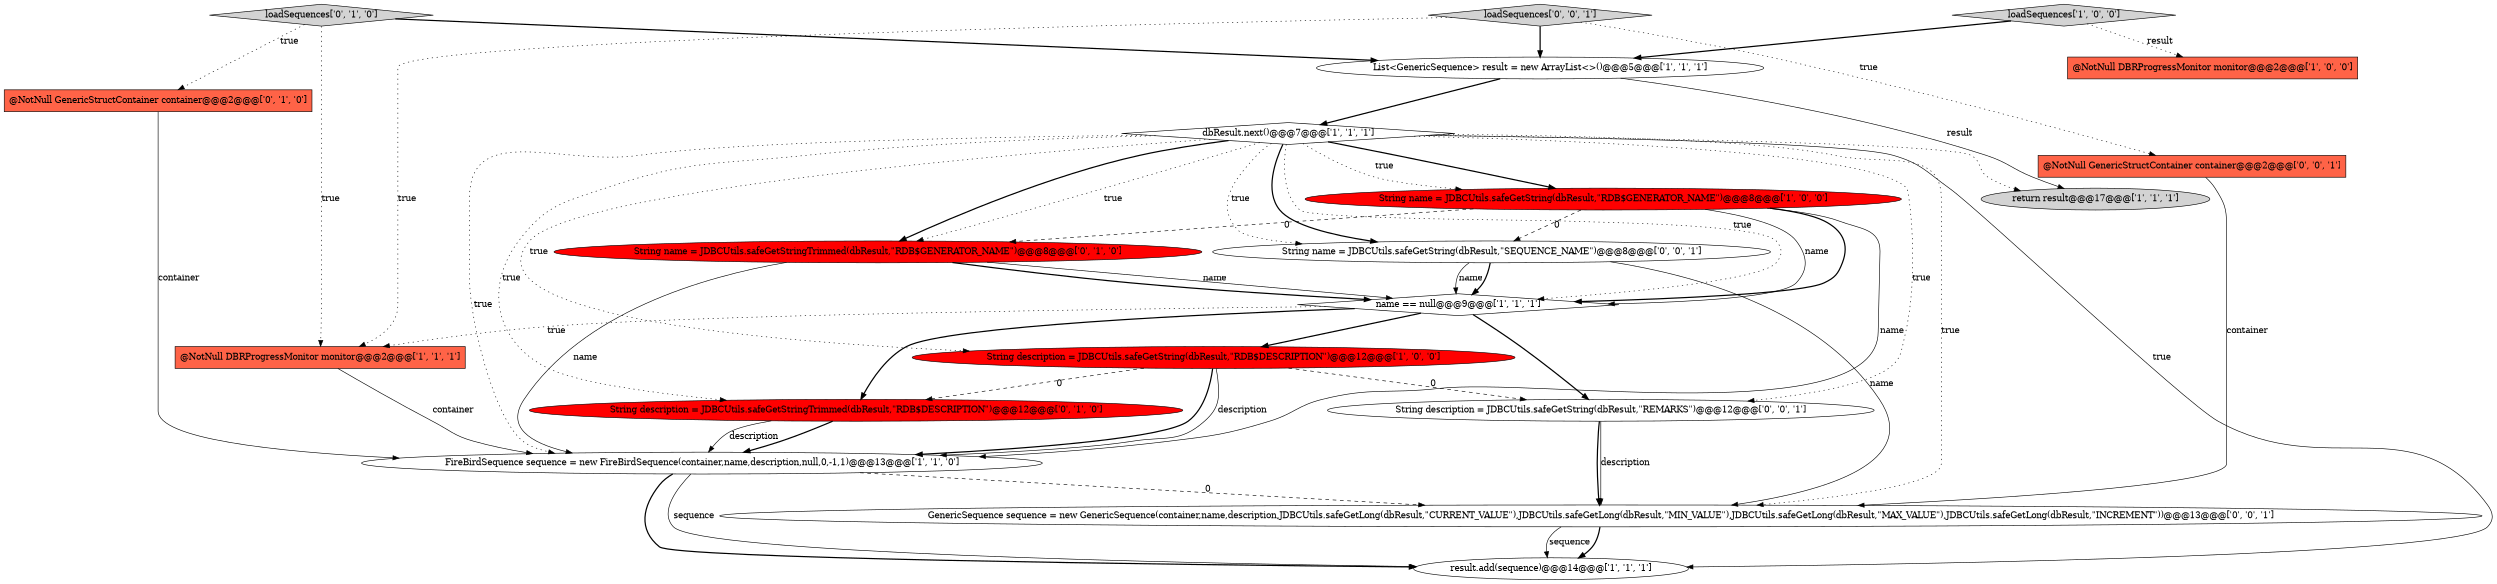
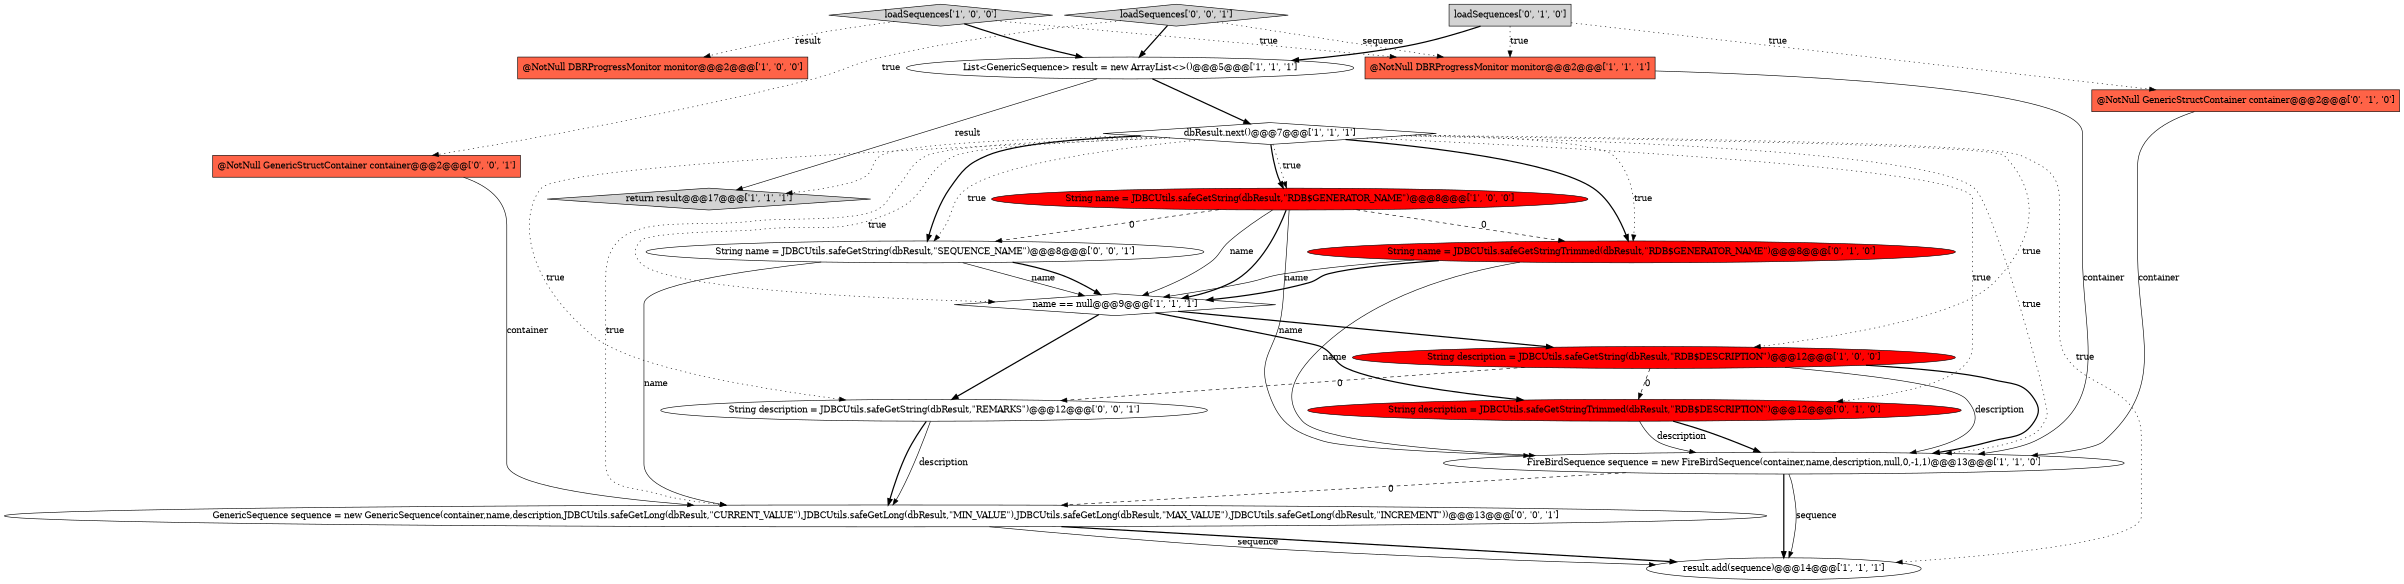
(321, 15) -> (1510, 15)
(407, 199) -> (1383, 42)
(2095, 199) -> (709, 199)
(857, 314) -> (1193, 39)
(2326, 448) -> (2044, 168)
